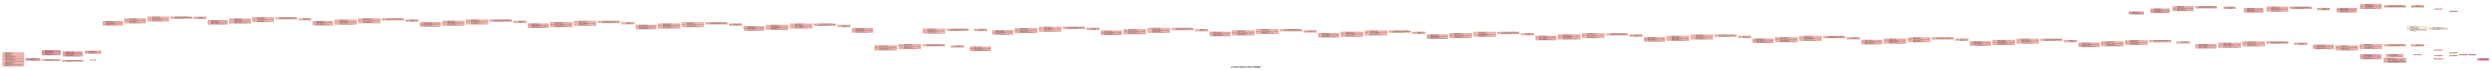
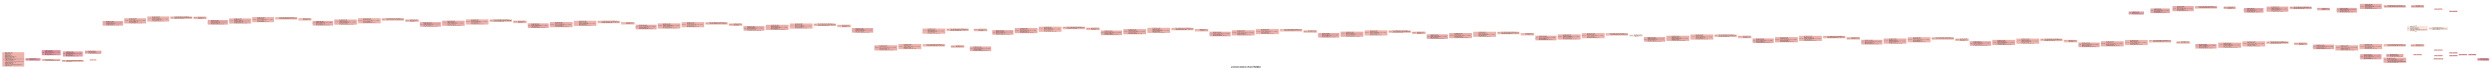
(1636, 36) -> (1636, 36)
